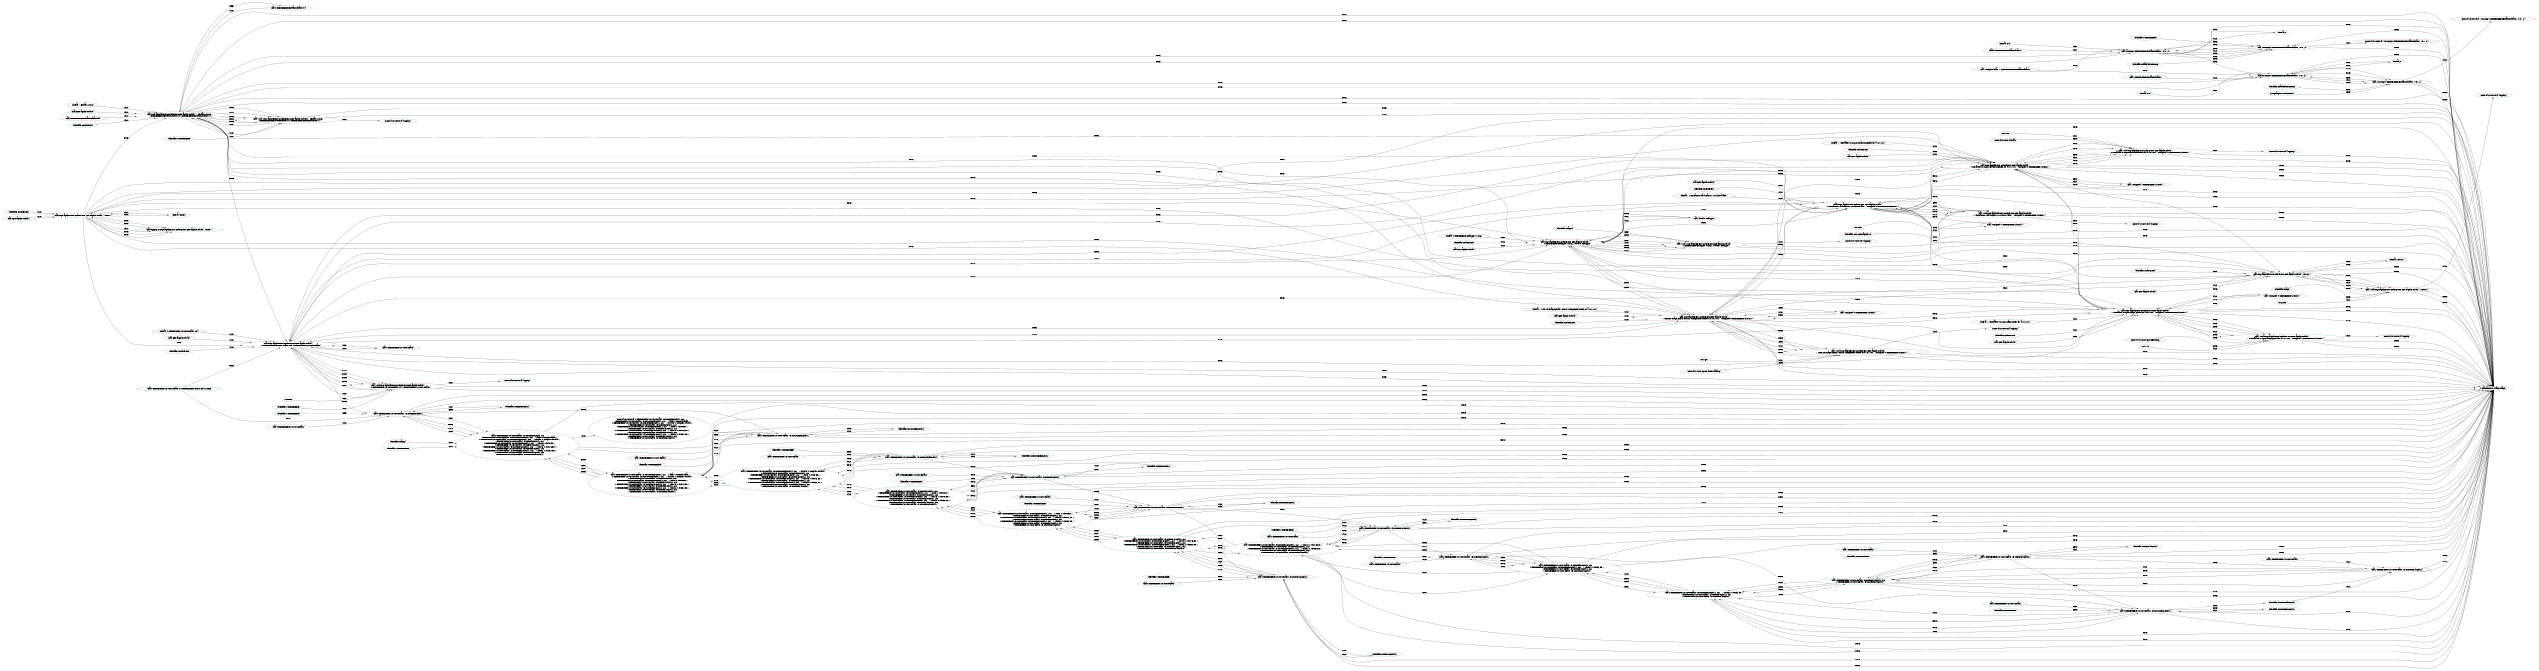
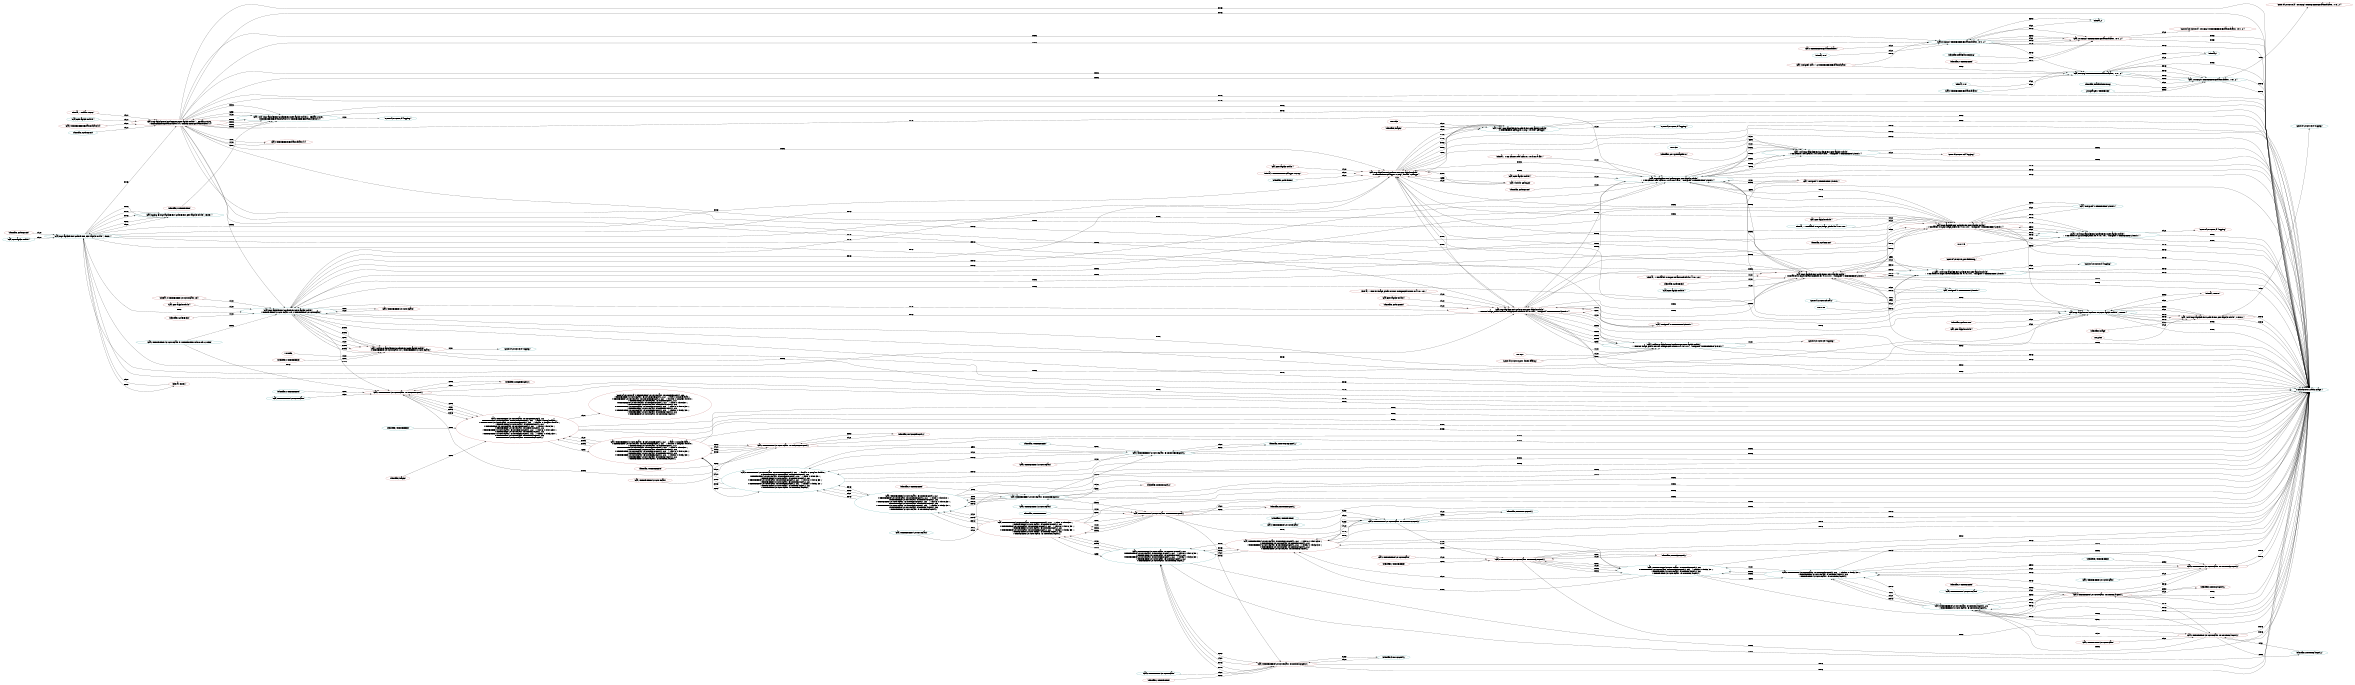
none -> (1394, 122)
(605, 410) -> (578, 472)
(970, 467) -> (1096, 475)
none -> (1674, 556)
(2216, 606) -> (2256, 654)
(2282, 609) -> none
(1385, 654) -> (1394, 657)
